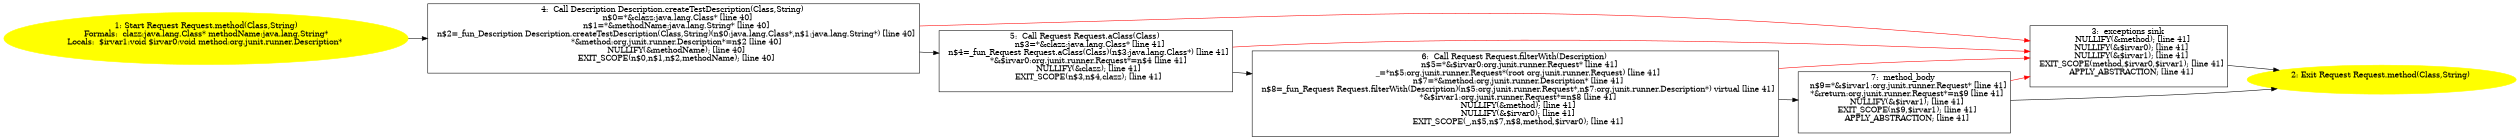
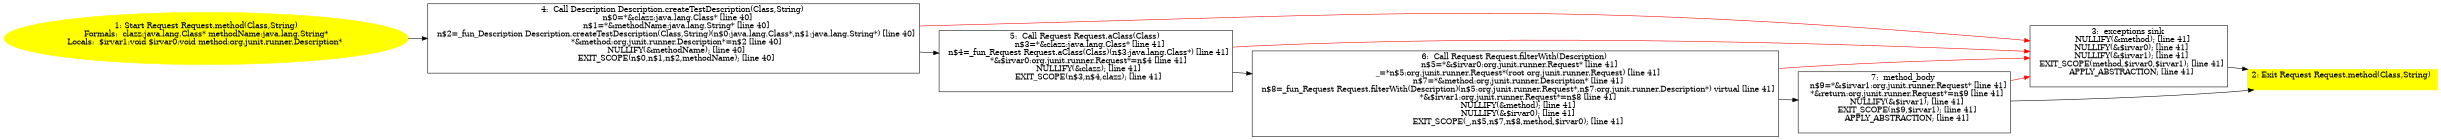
(2382, 80) -> (2342, 80)
